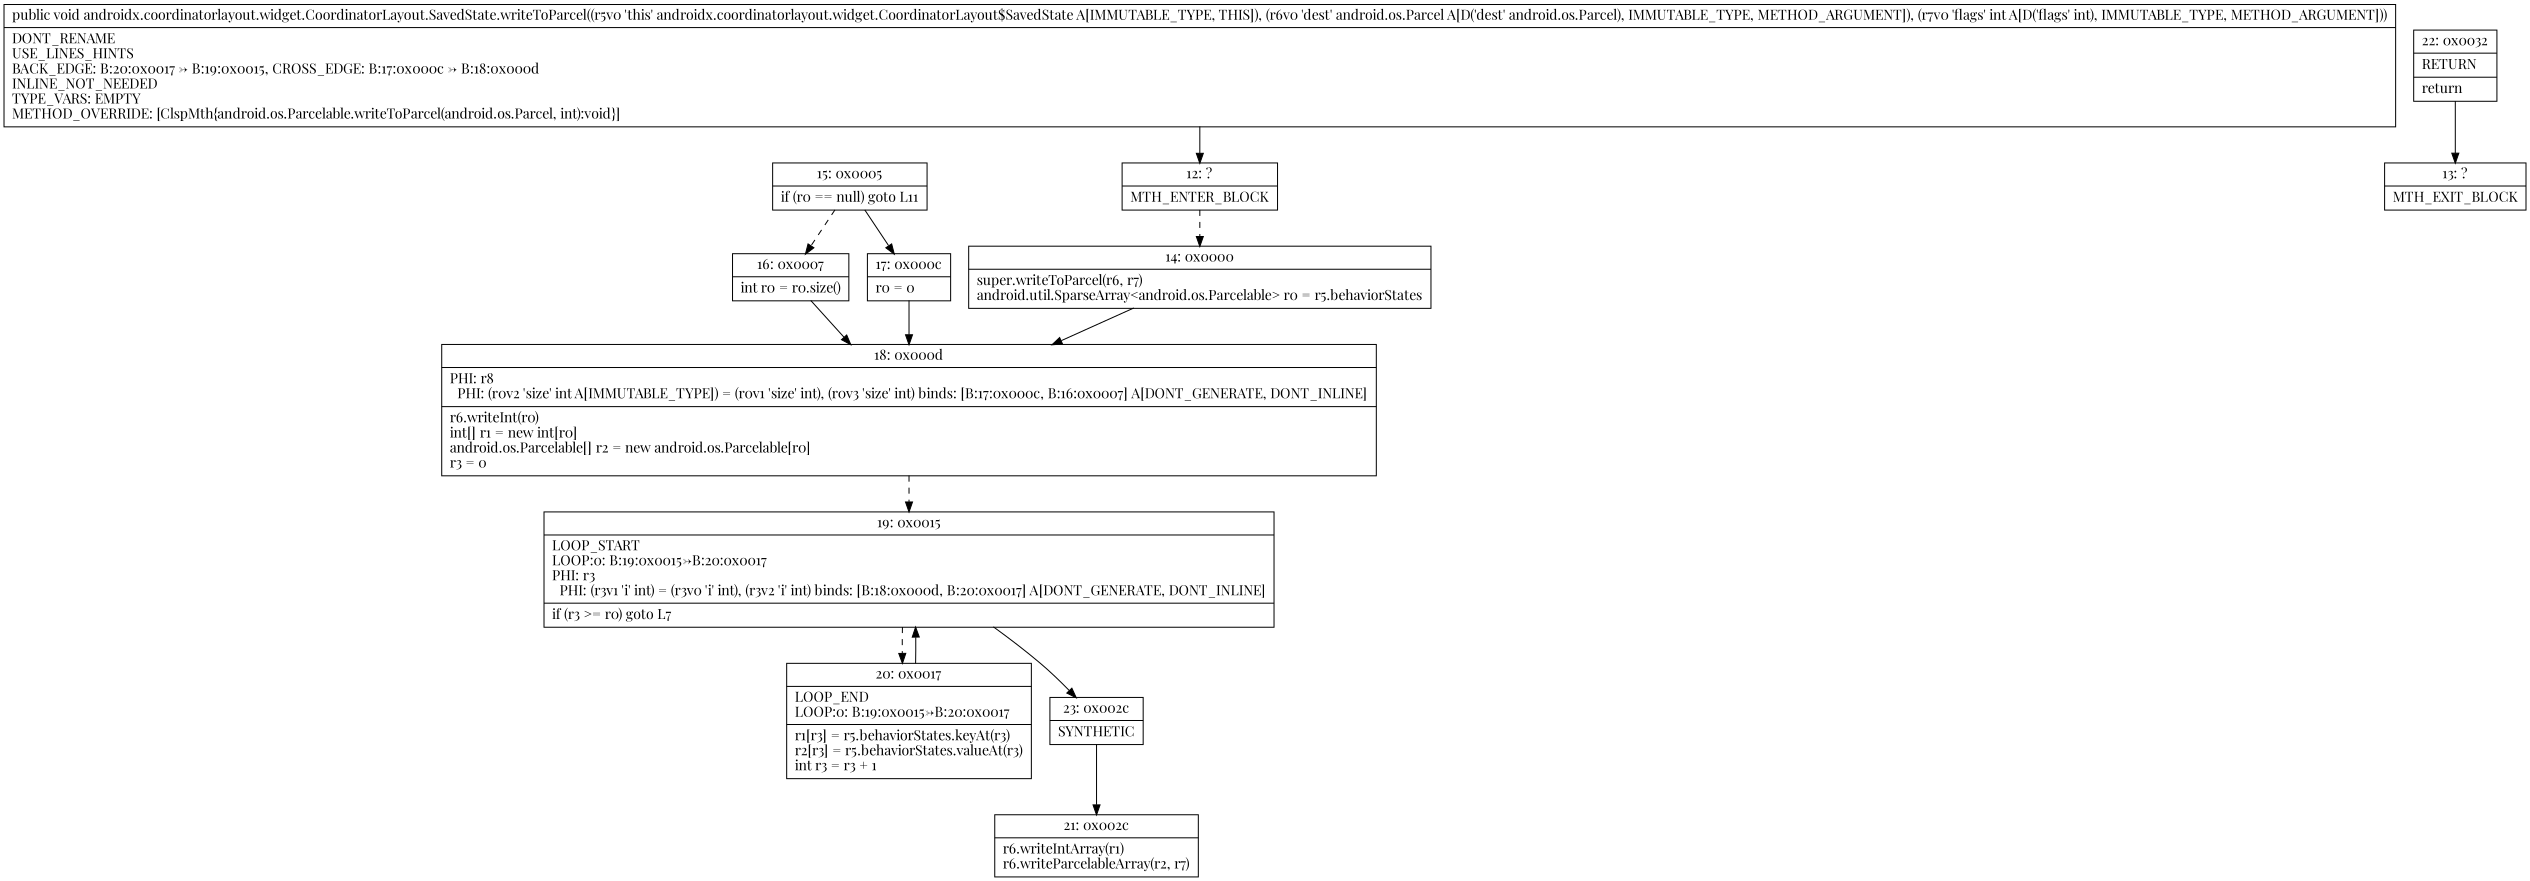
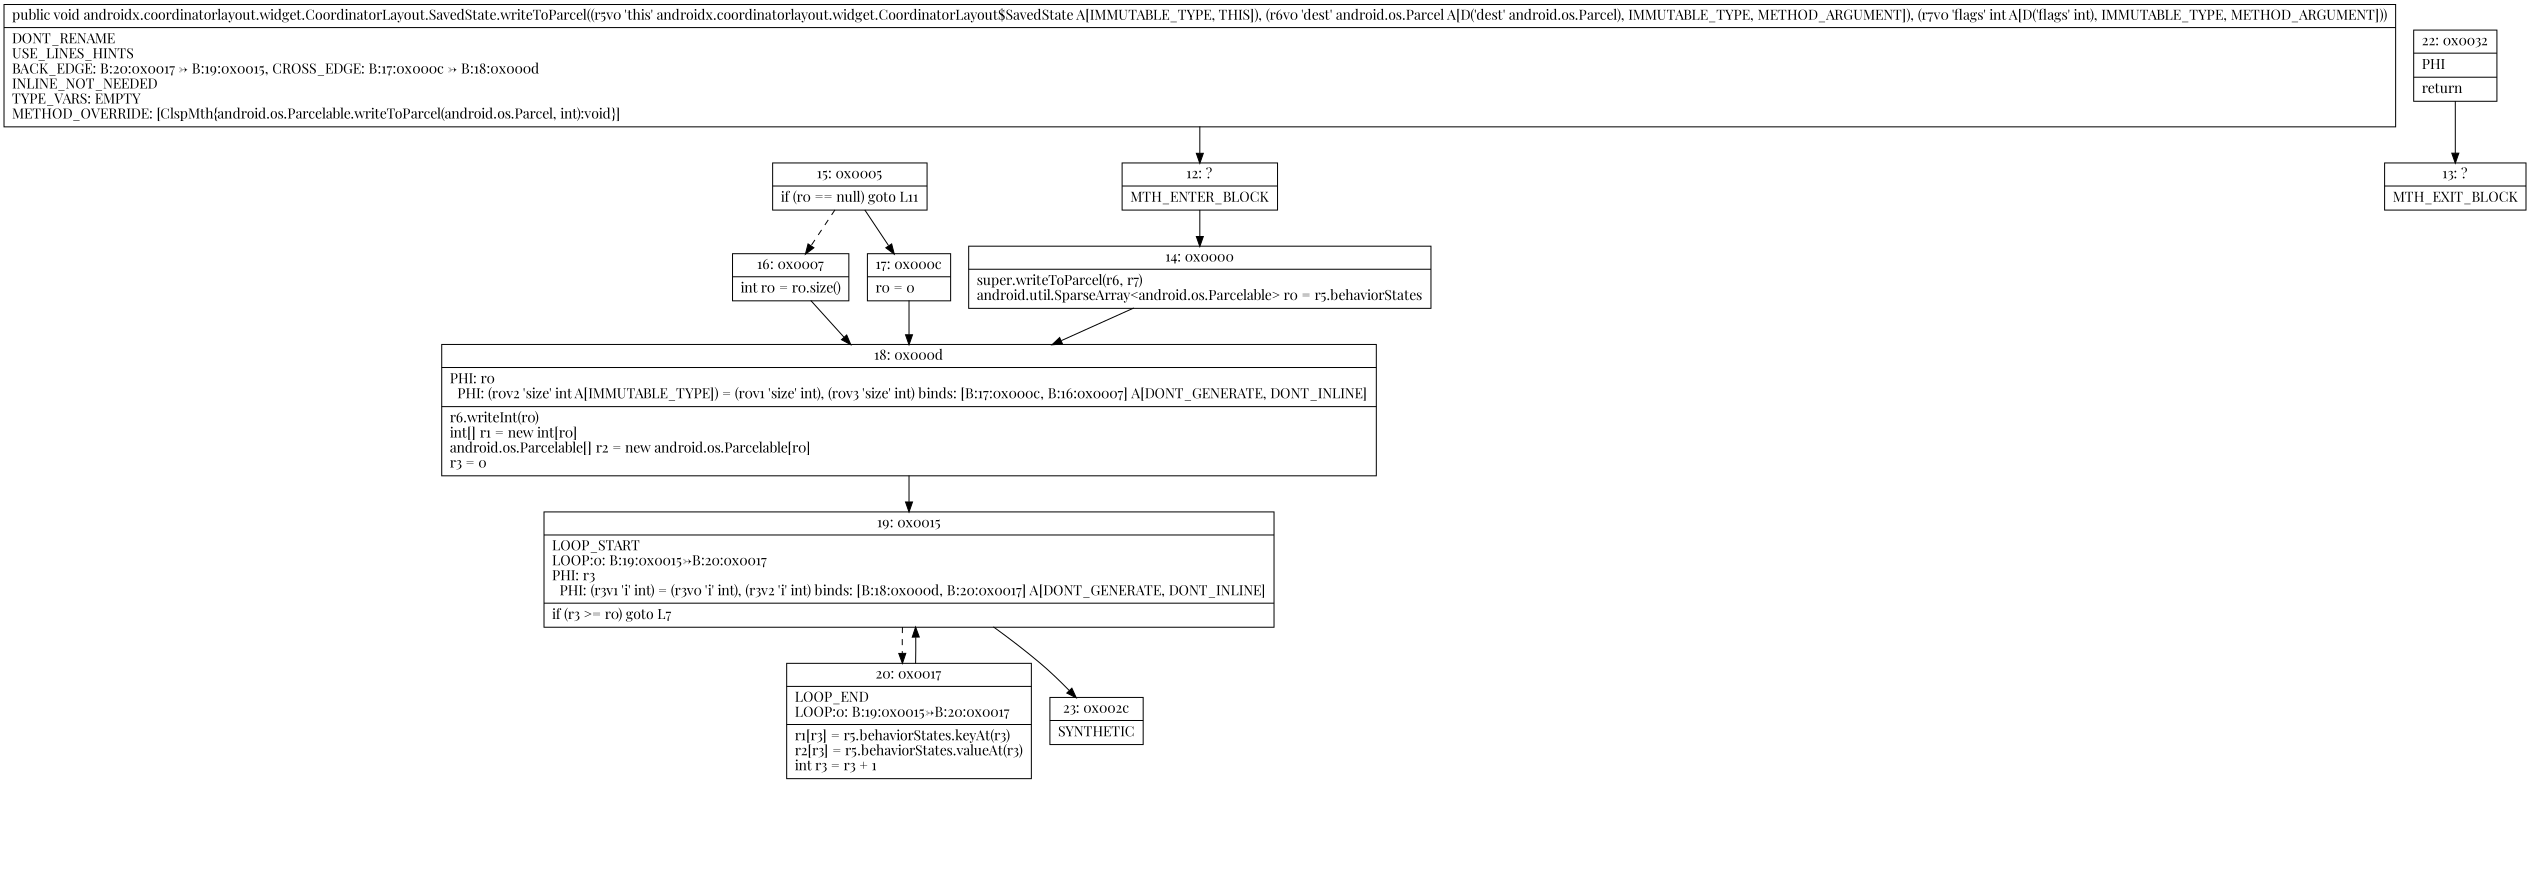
(2449, 65) -> (2434, 65)
(1200, 223) -> (1200, 223)
(474, 379) -> (474, 379)
(909, 489) -> (909, 489)
(1097, 846) -> none
